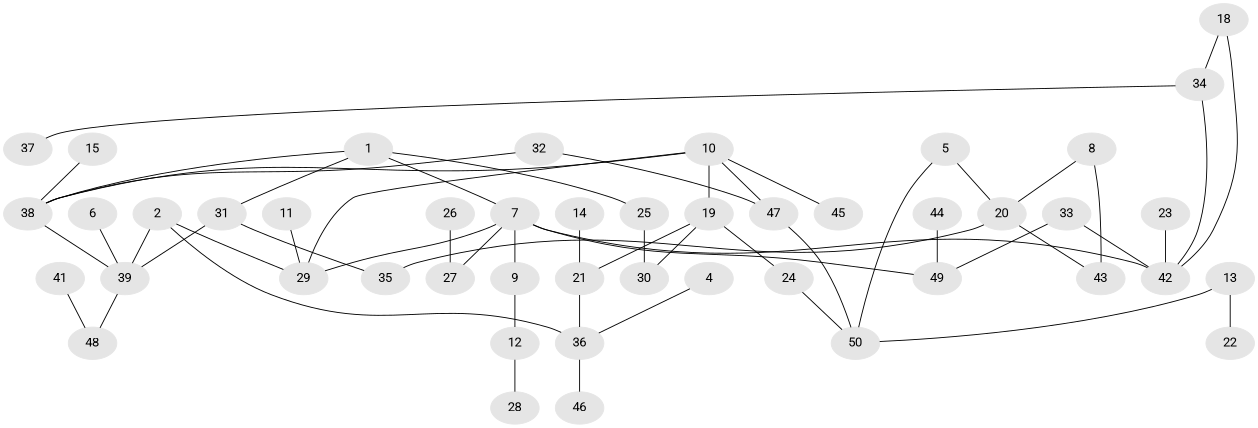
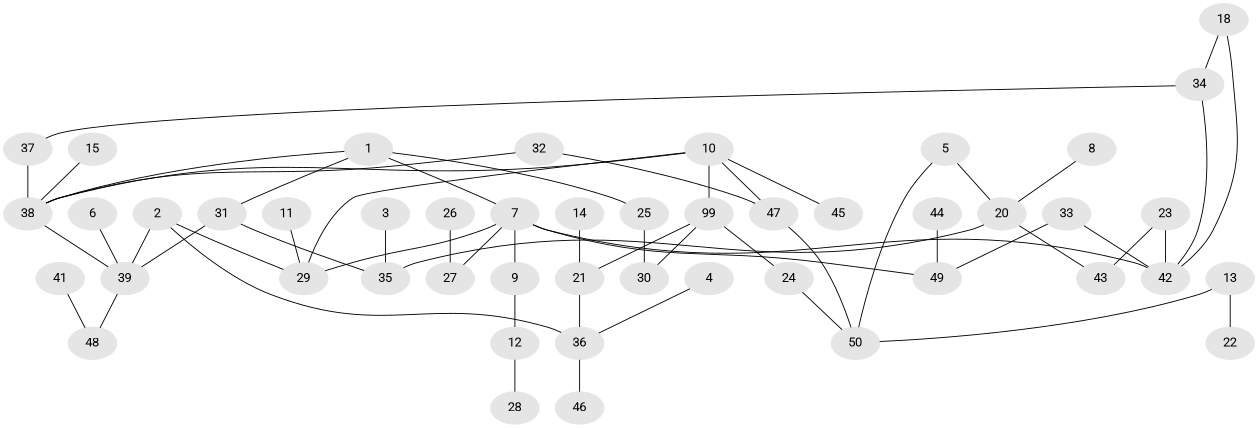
none -> (28, 182)
none -> (386, 214)
(709, 214) -> (709, 214)
(1100, 214) -> (1133, 246)
